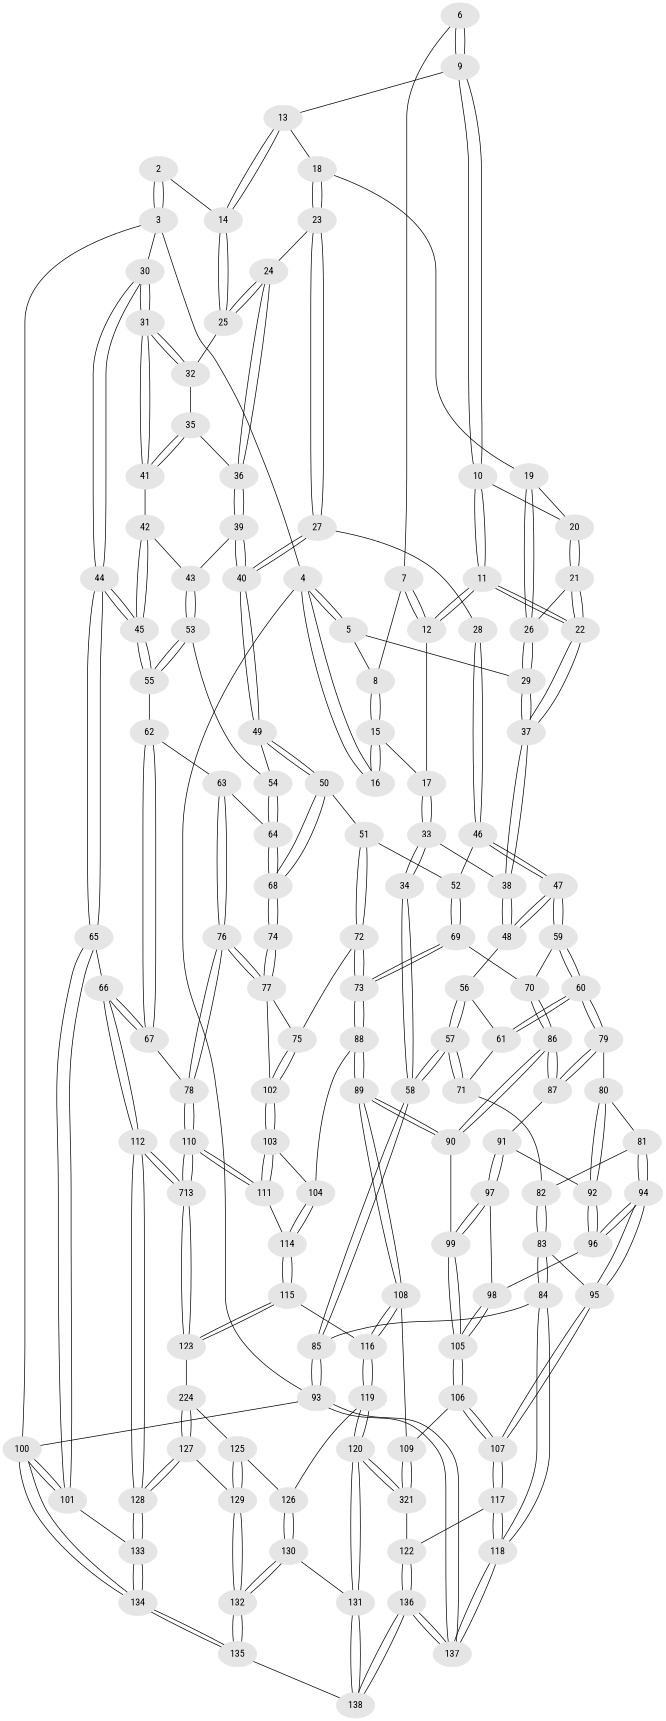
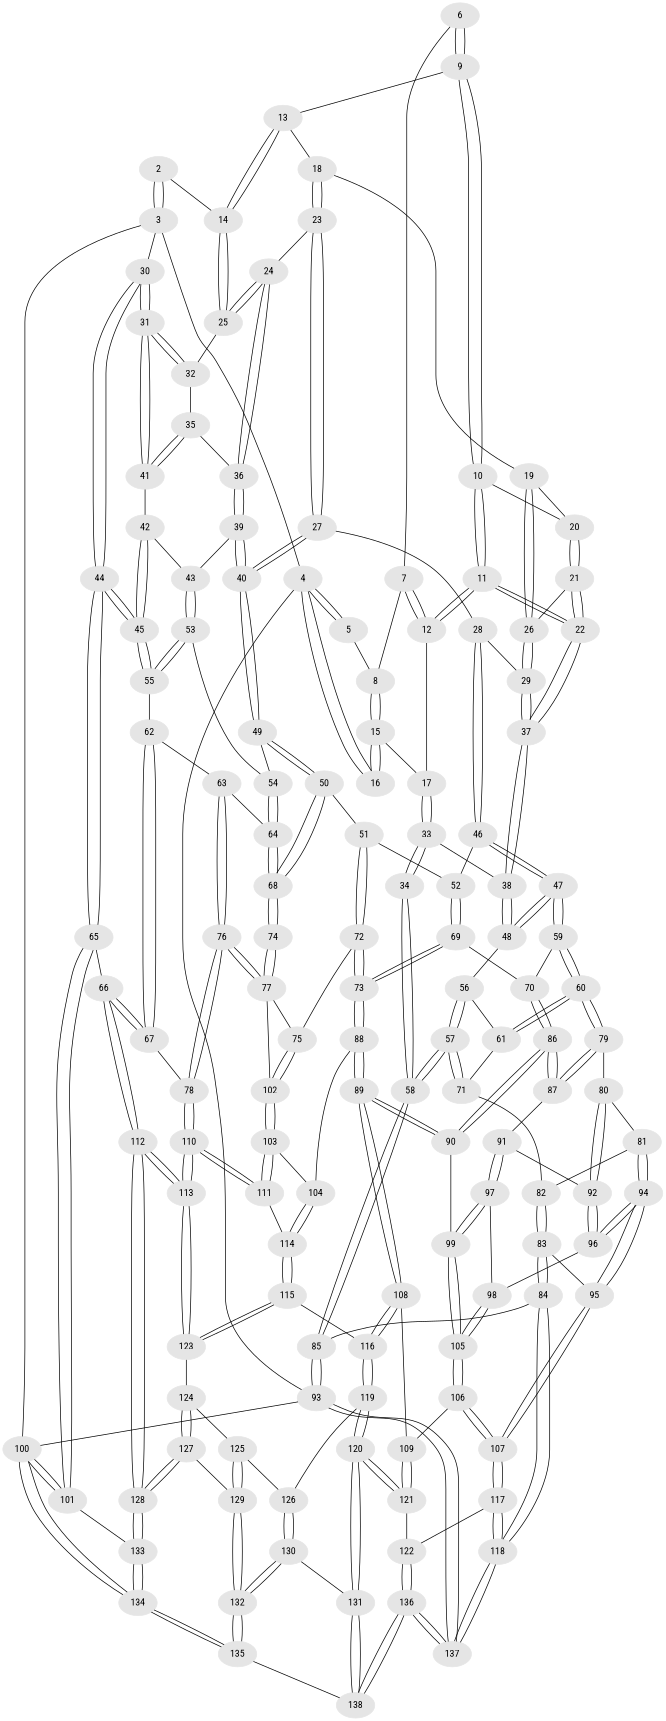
(437, 656) -> (502, 656)
(186, 1193) -> (186, 1193)
(186, 1398) -> (186, 1398)
(407, 1500) -> (407, 1500)
